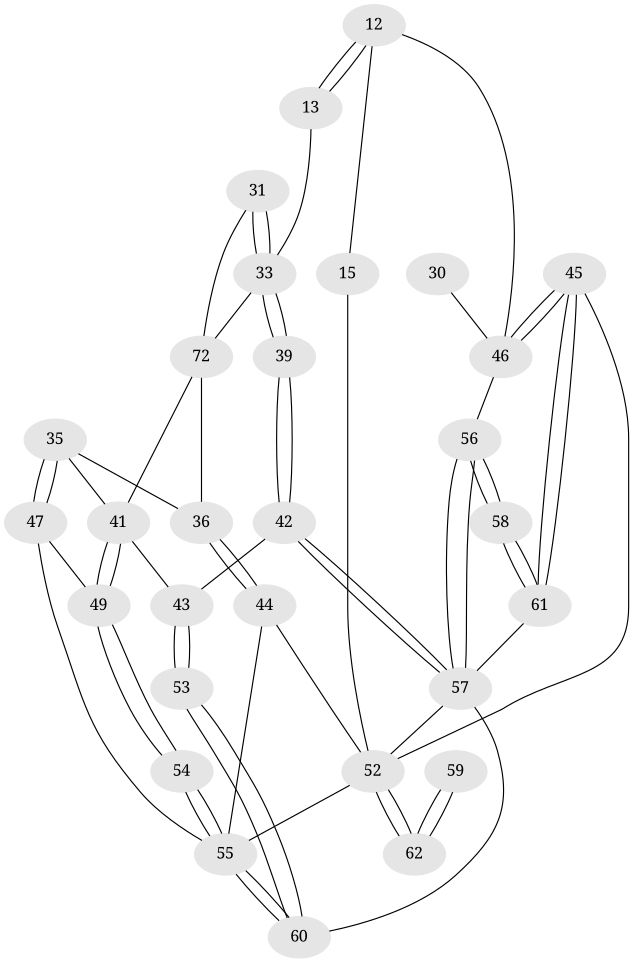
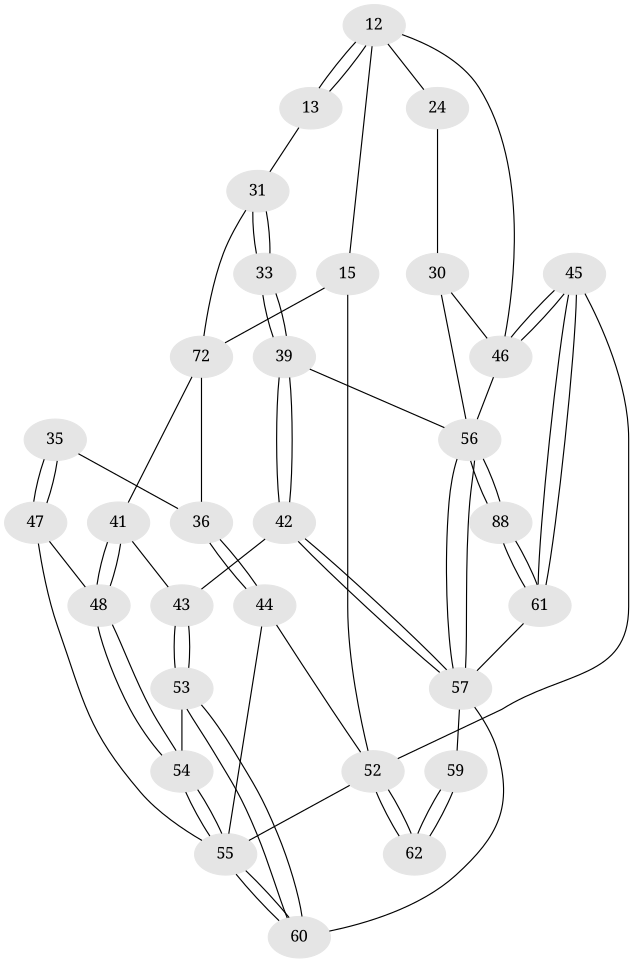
none -> (438, 108)
(304, 195) -> (284, 150)
(233, 315) -> (275, 315)
none -> (454, 357)
none -> (377, 398)
(87, 481) -> none
(501, 523) -> (501, 523)
(99, 606) -> (99, 606)
none -> (182, 730)
(417, 730) -> (459, 722)
